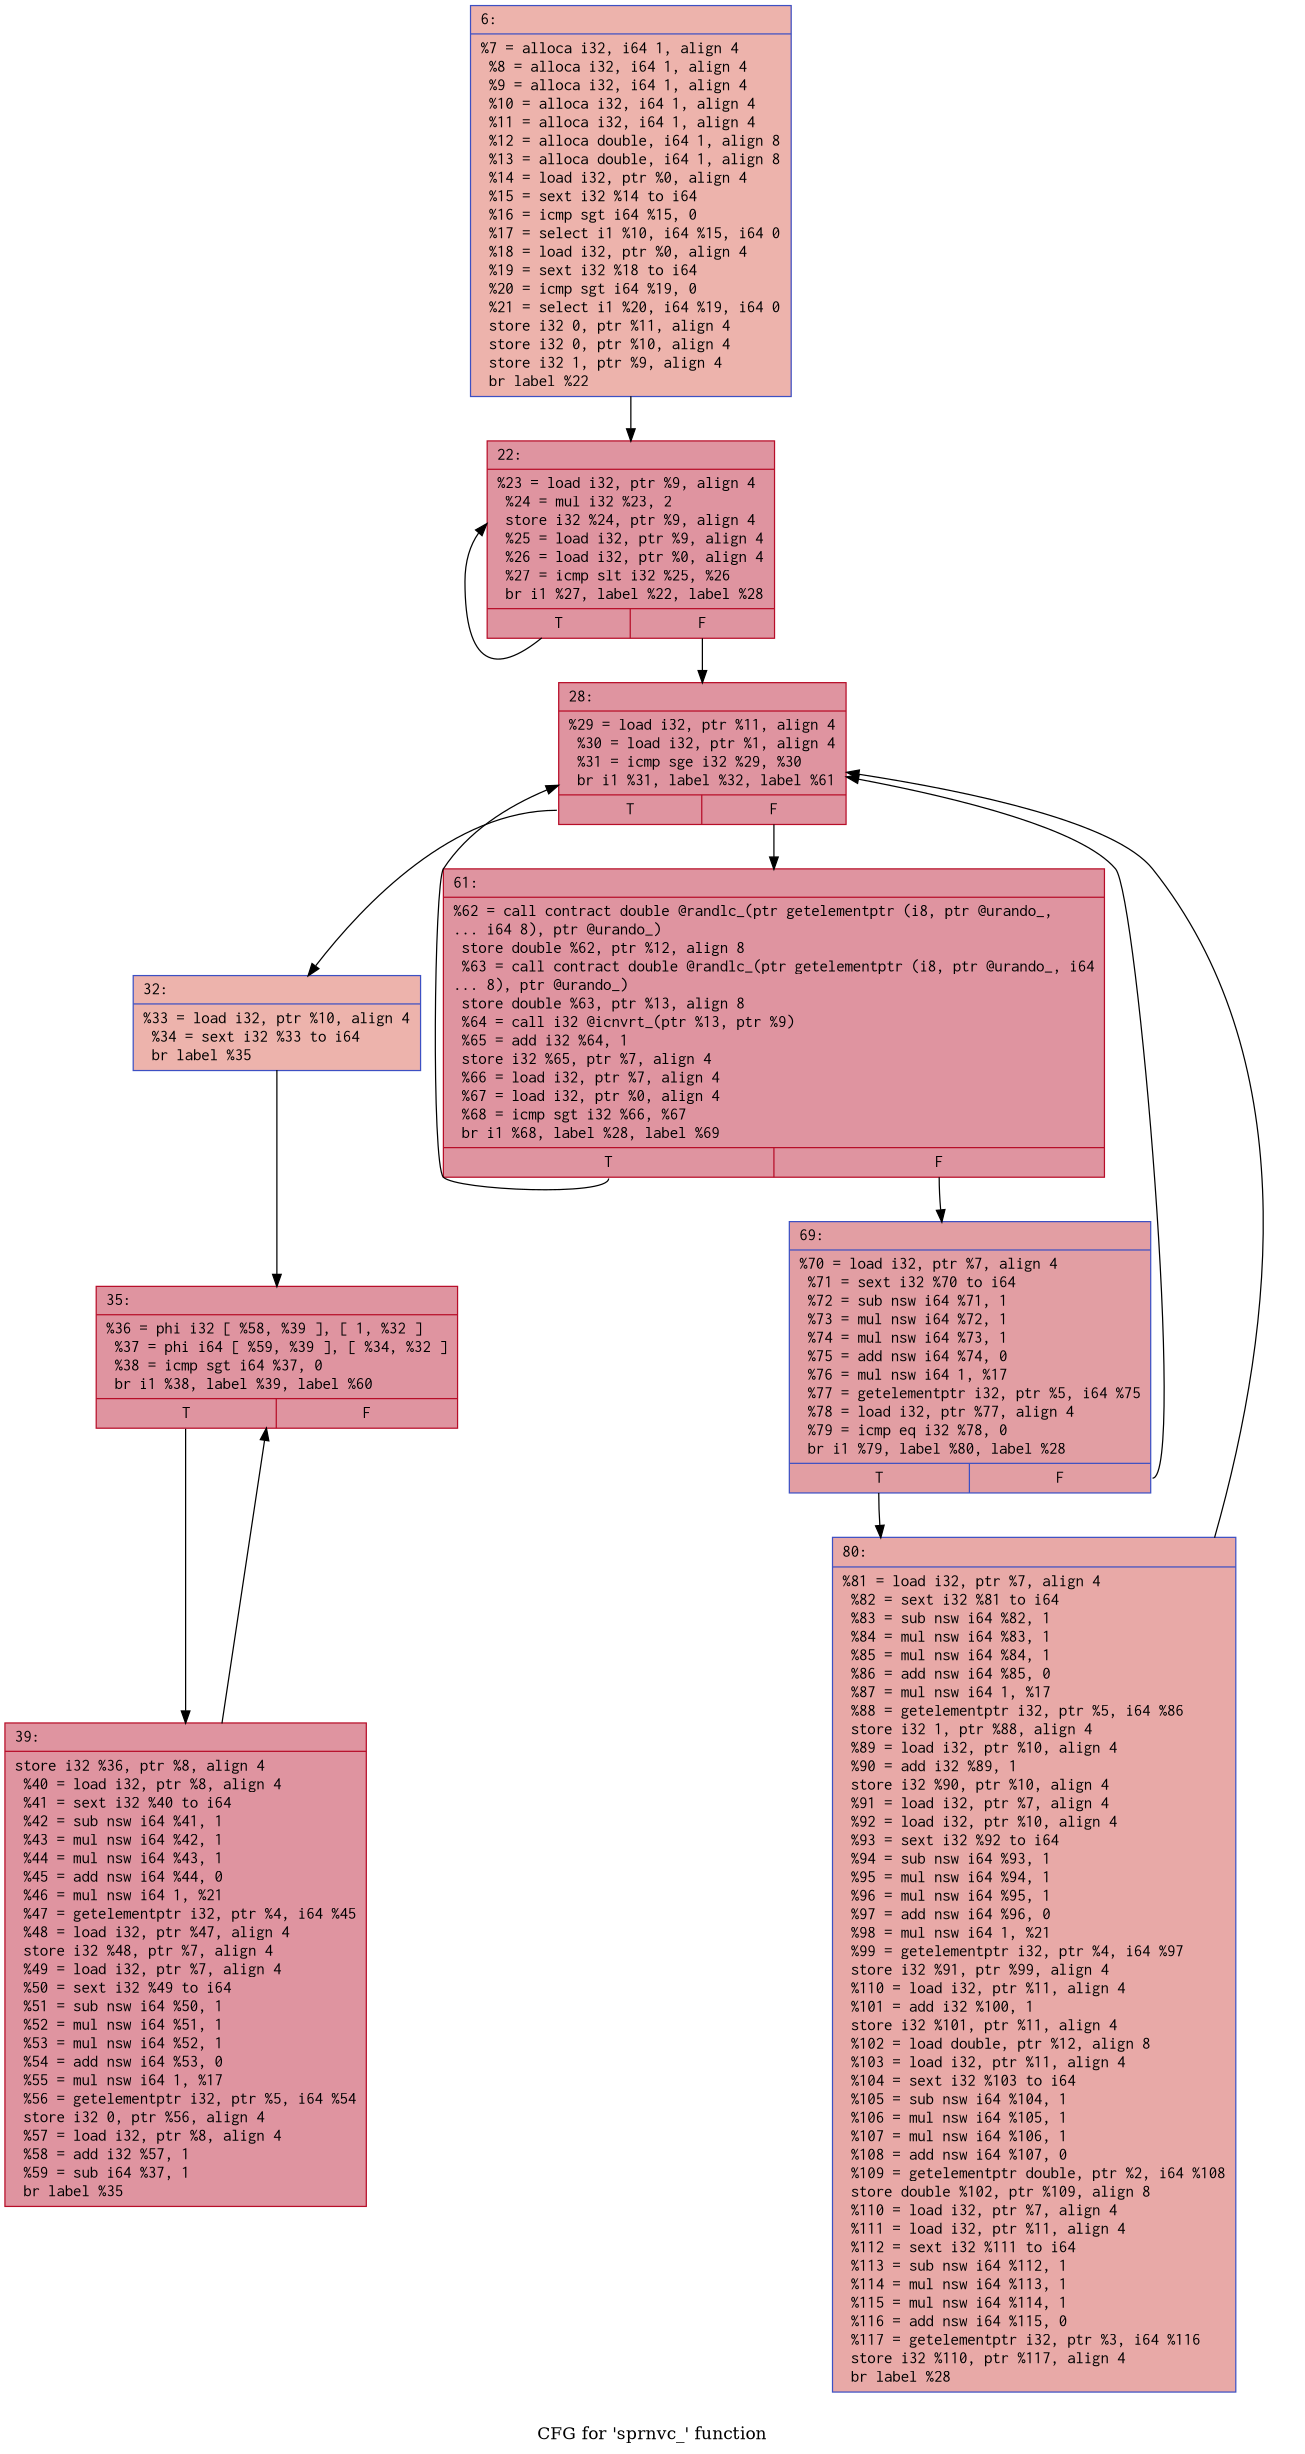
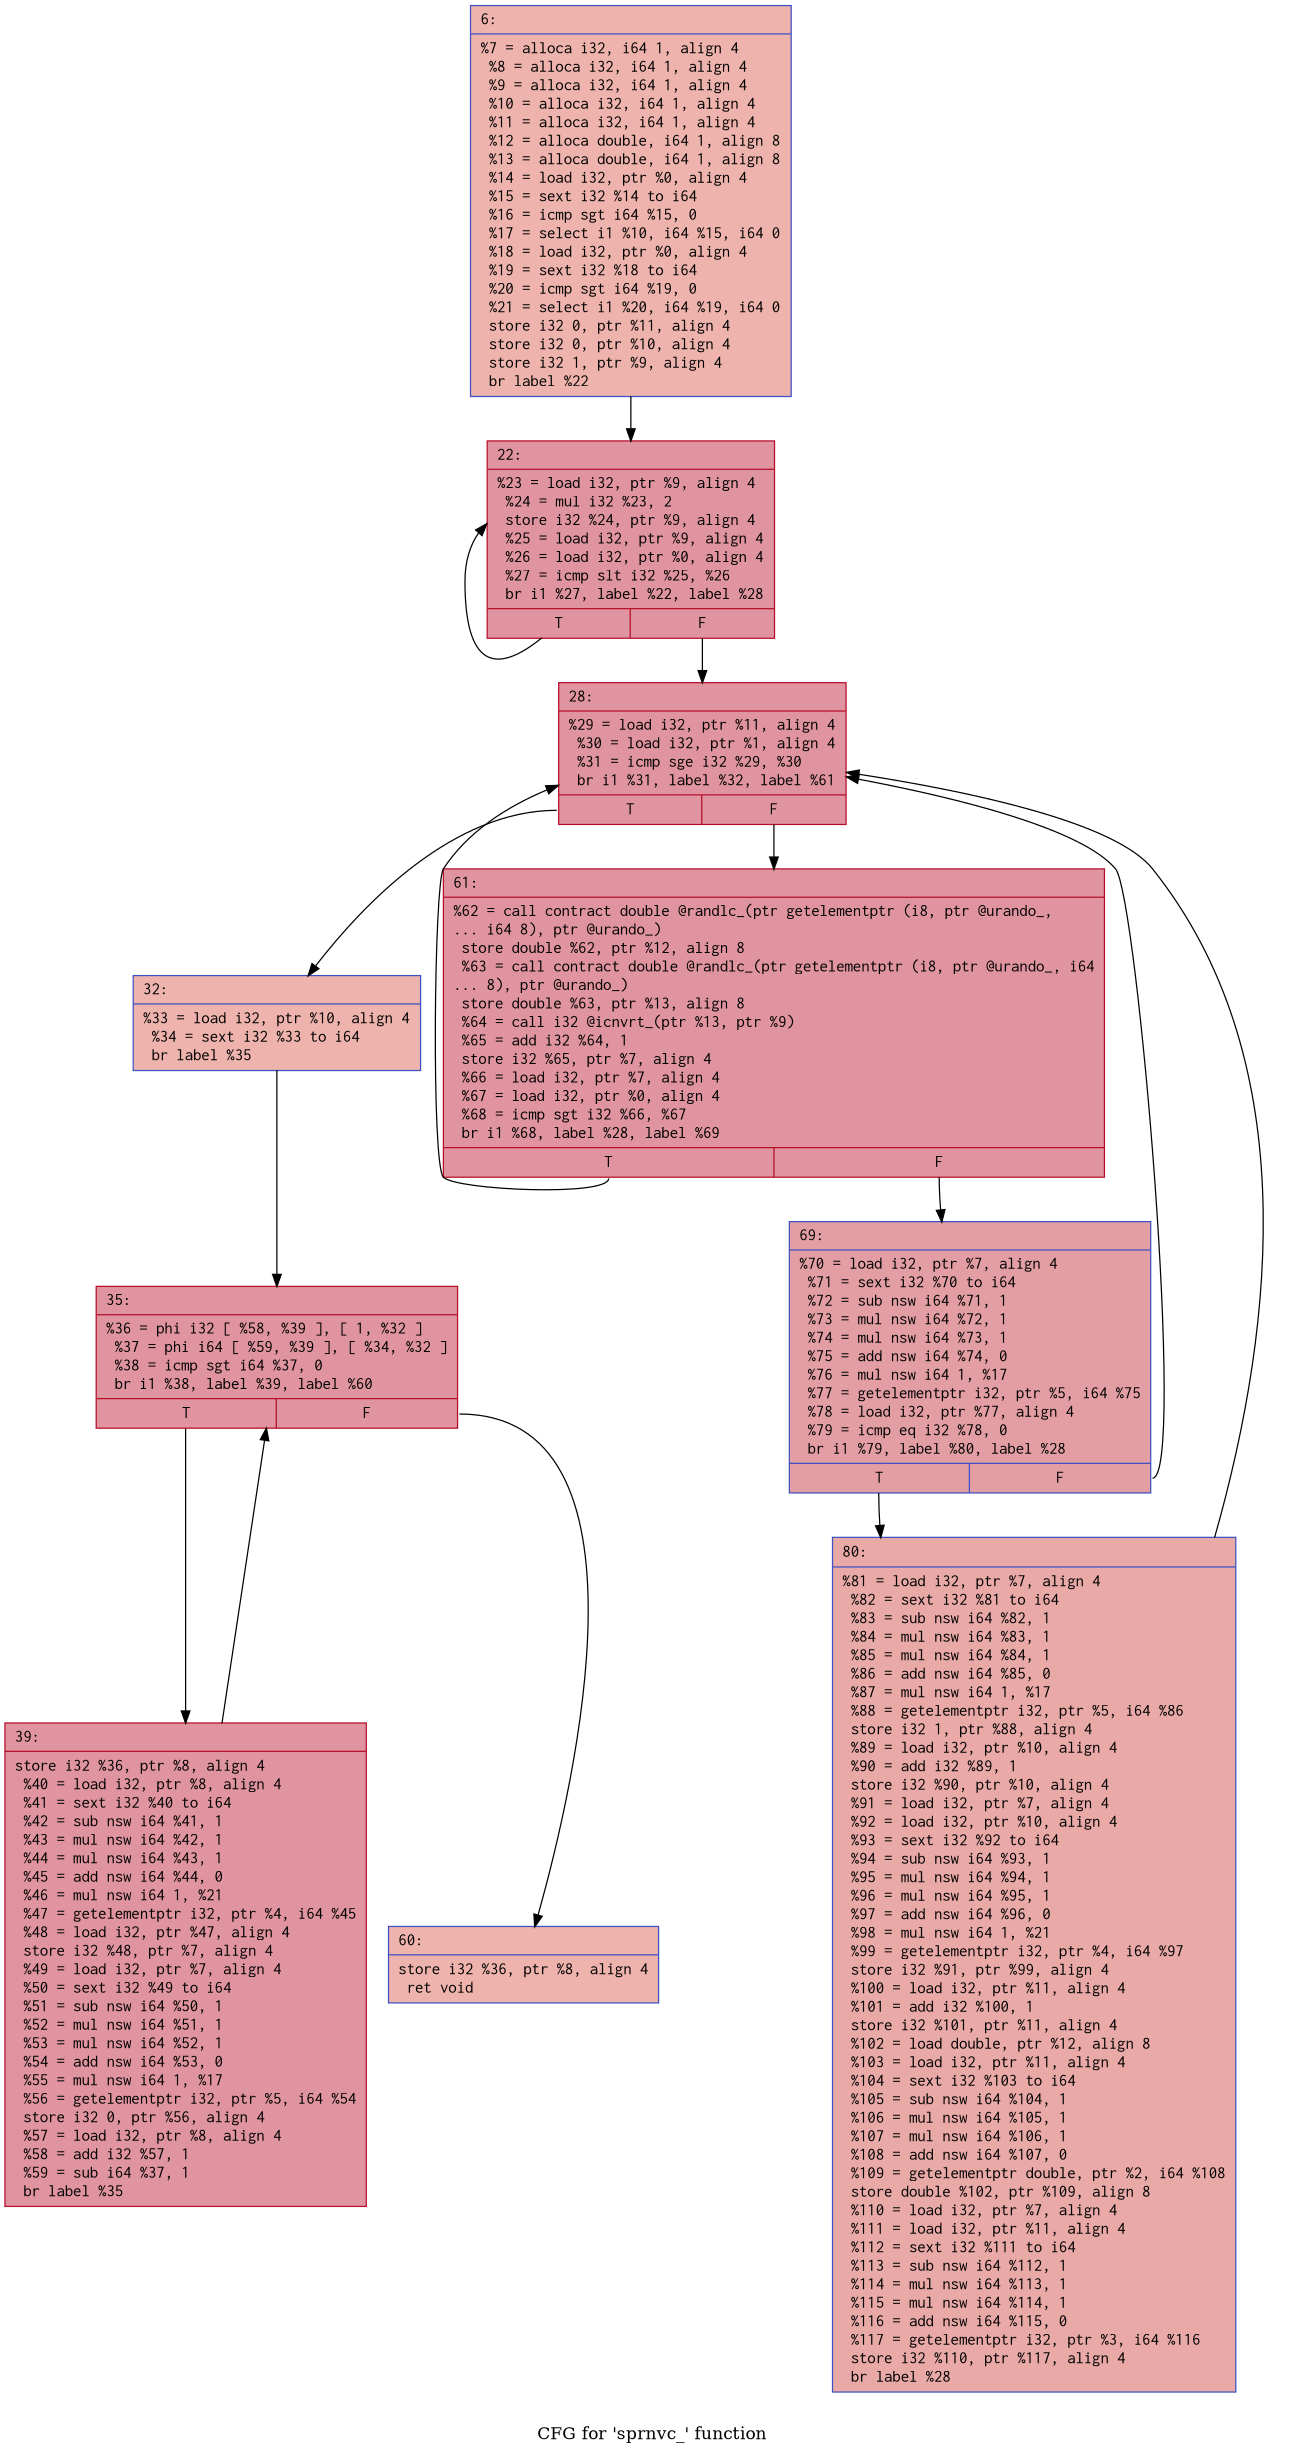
none -> (524, 1965)
(984, 1988) -> (984, 1988)
